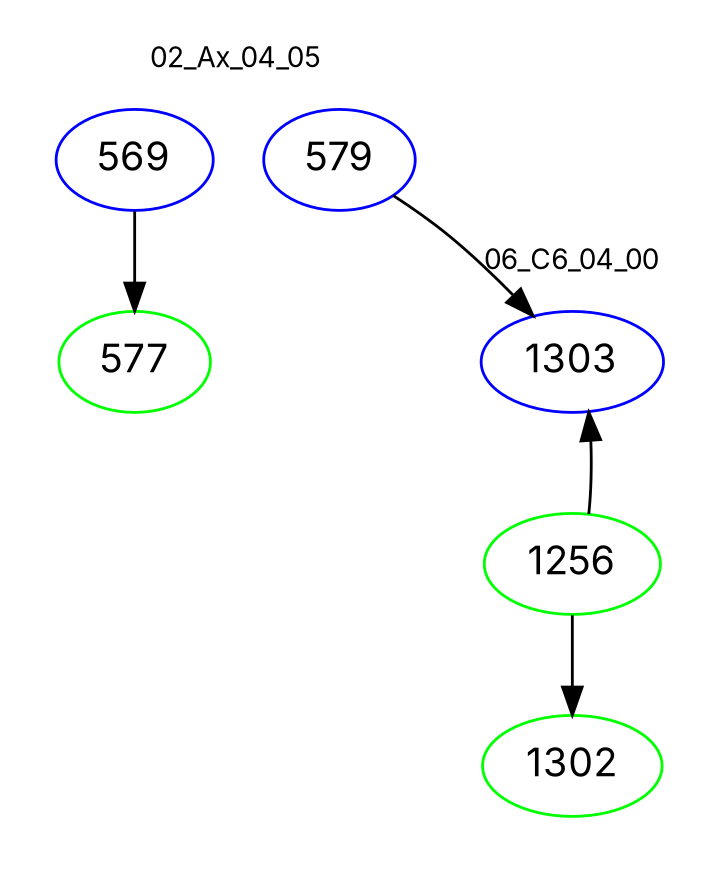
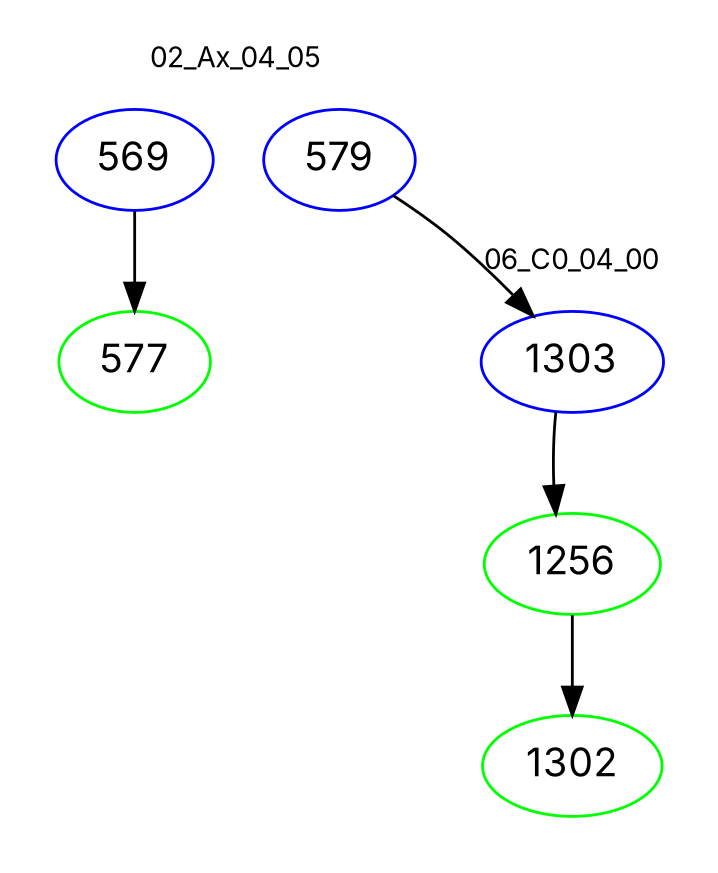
(572, 262) -> (572, 262)
(591, 477) -> (554, 449)
